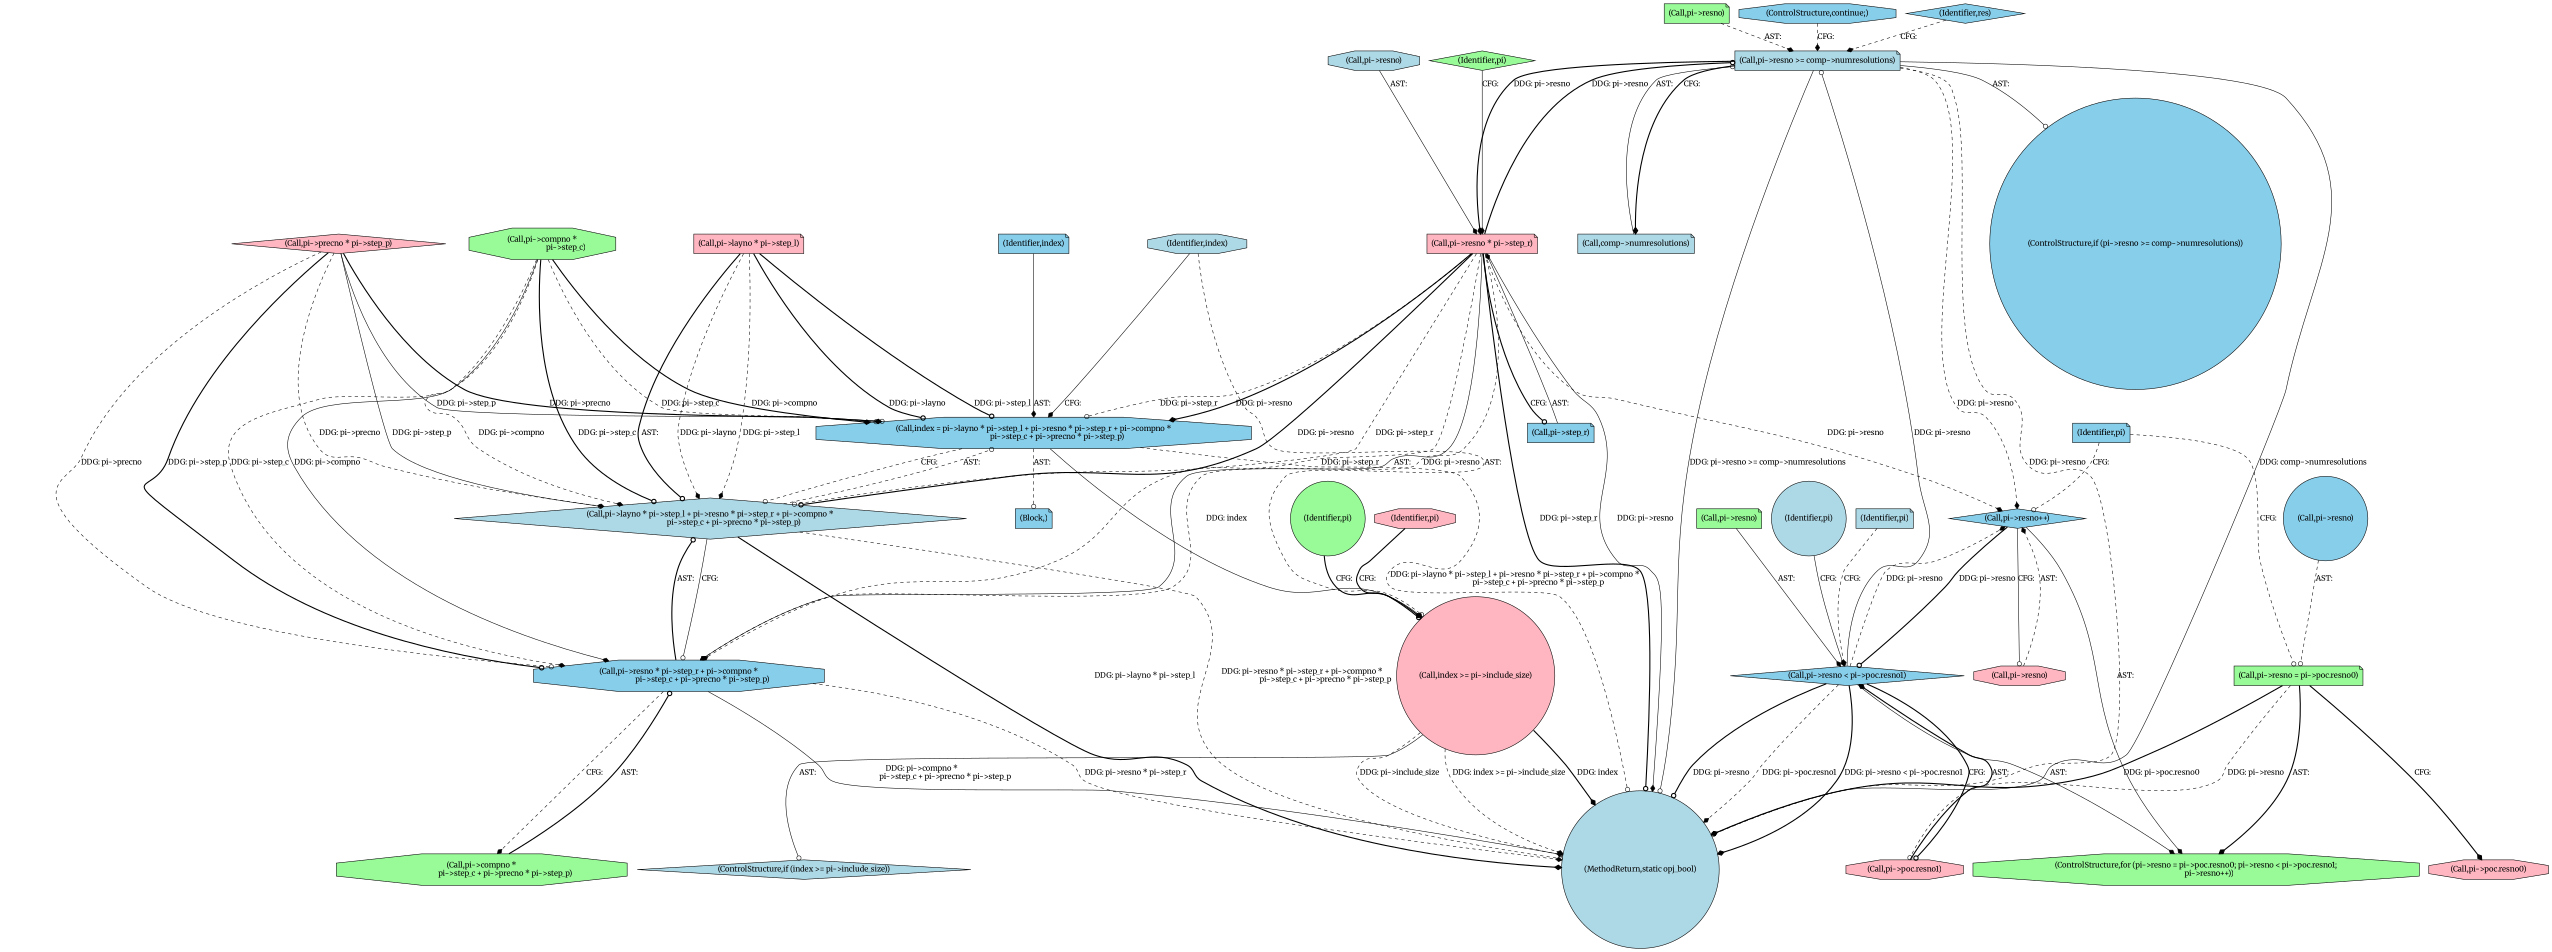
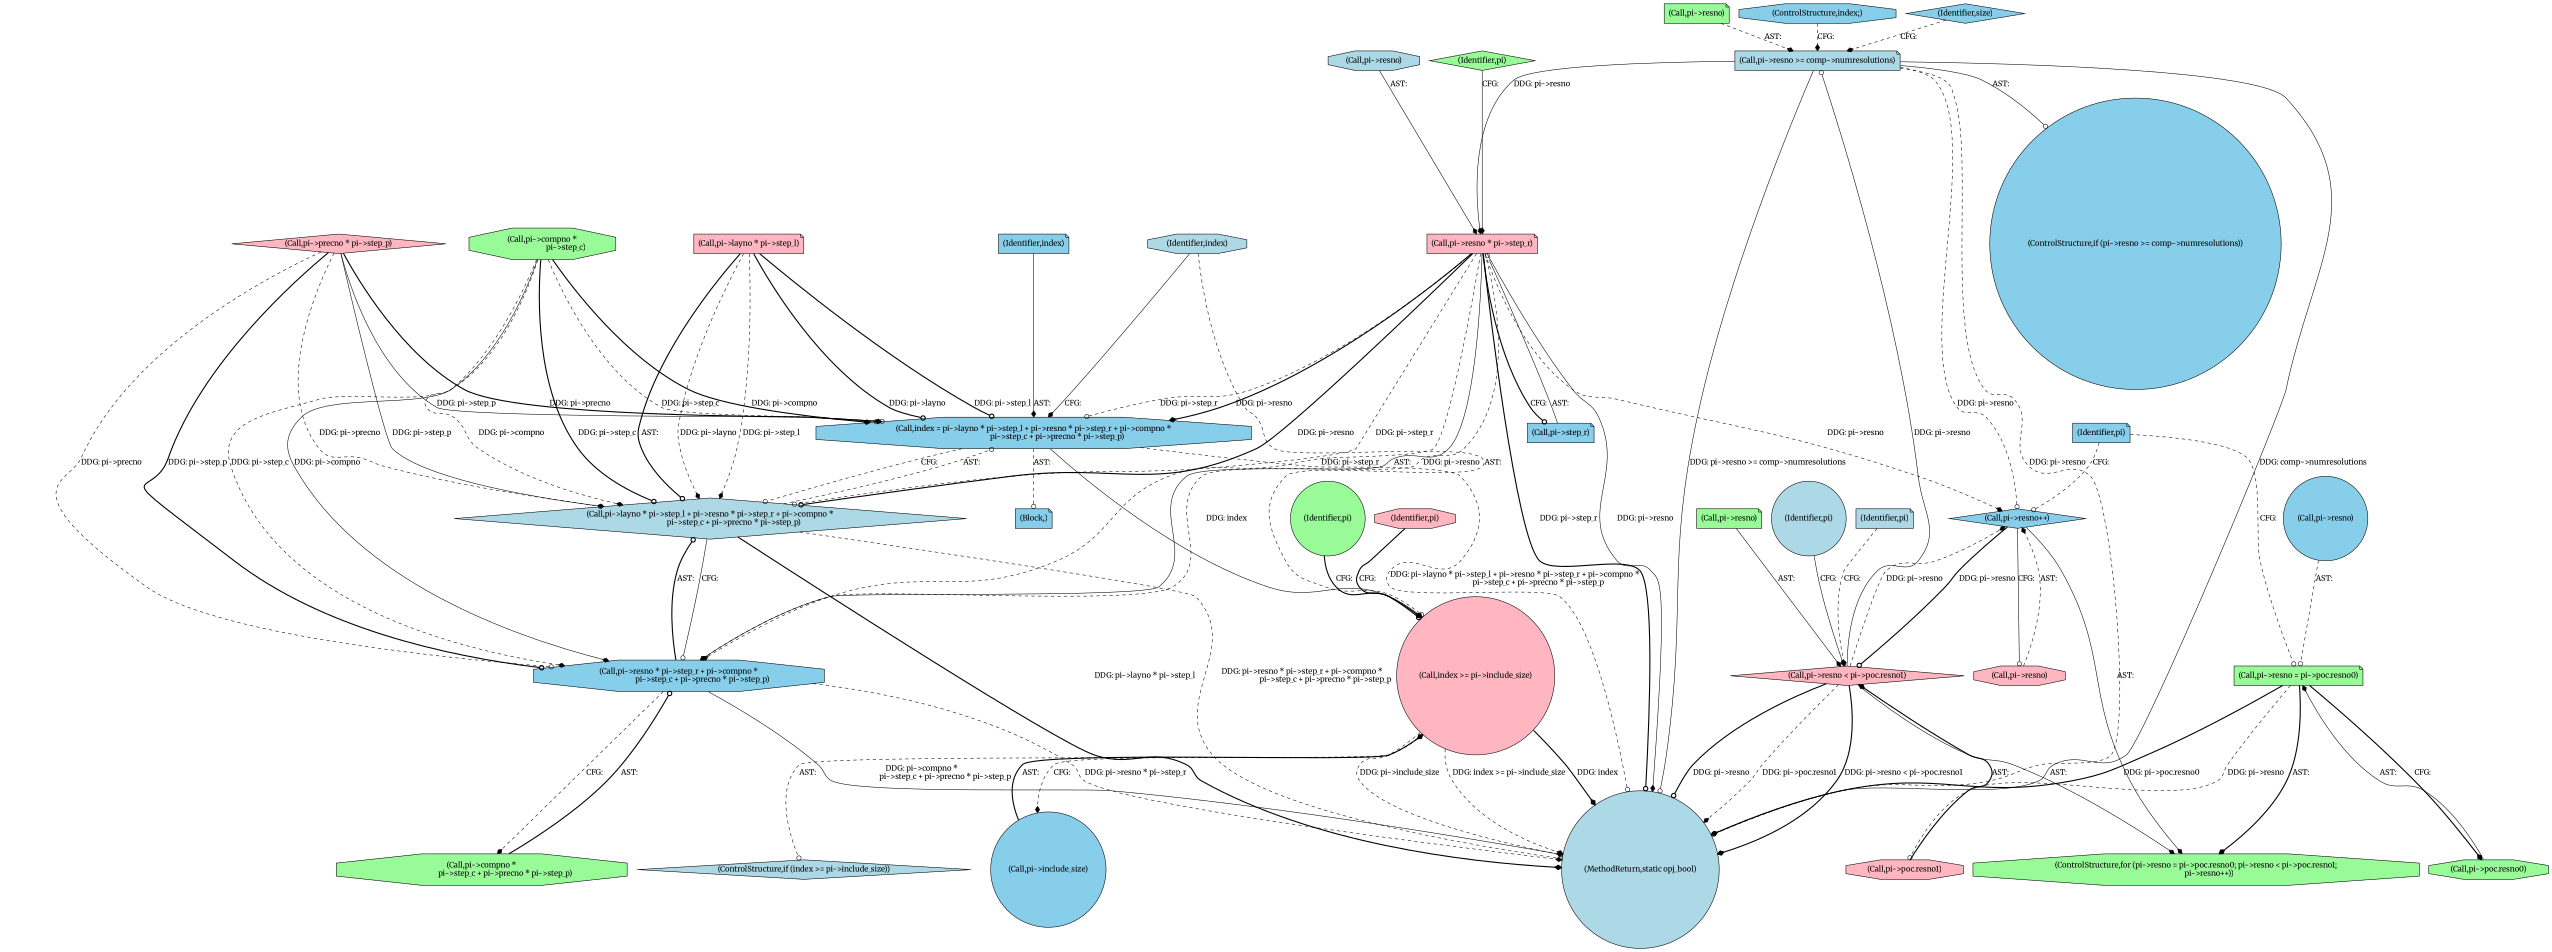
(1818, 14) -> (1818, 14)
(1965, 14) -> (1965, 14)
(1545, 71) -> (1545, 71)
(1569, 94) -> none
(1636, 244) -> none
(1944, 288) -> (1944, 288)
(1528, 349) -> (1528, 349)
(1847, 676) -> (1847, 676)
(1961, 755) -> none
(1084, 758) -> (1029, 758)
none -> (2389, 785)
none -> (1048, 870)
(2489, 870) -> (2489, 870)
